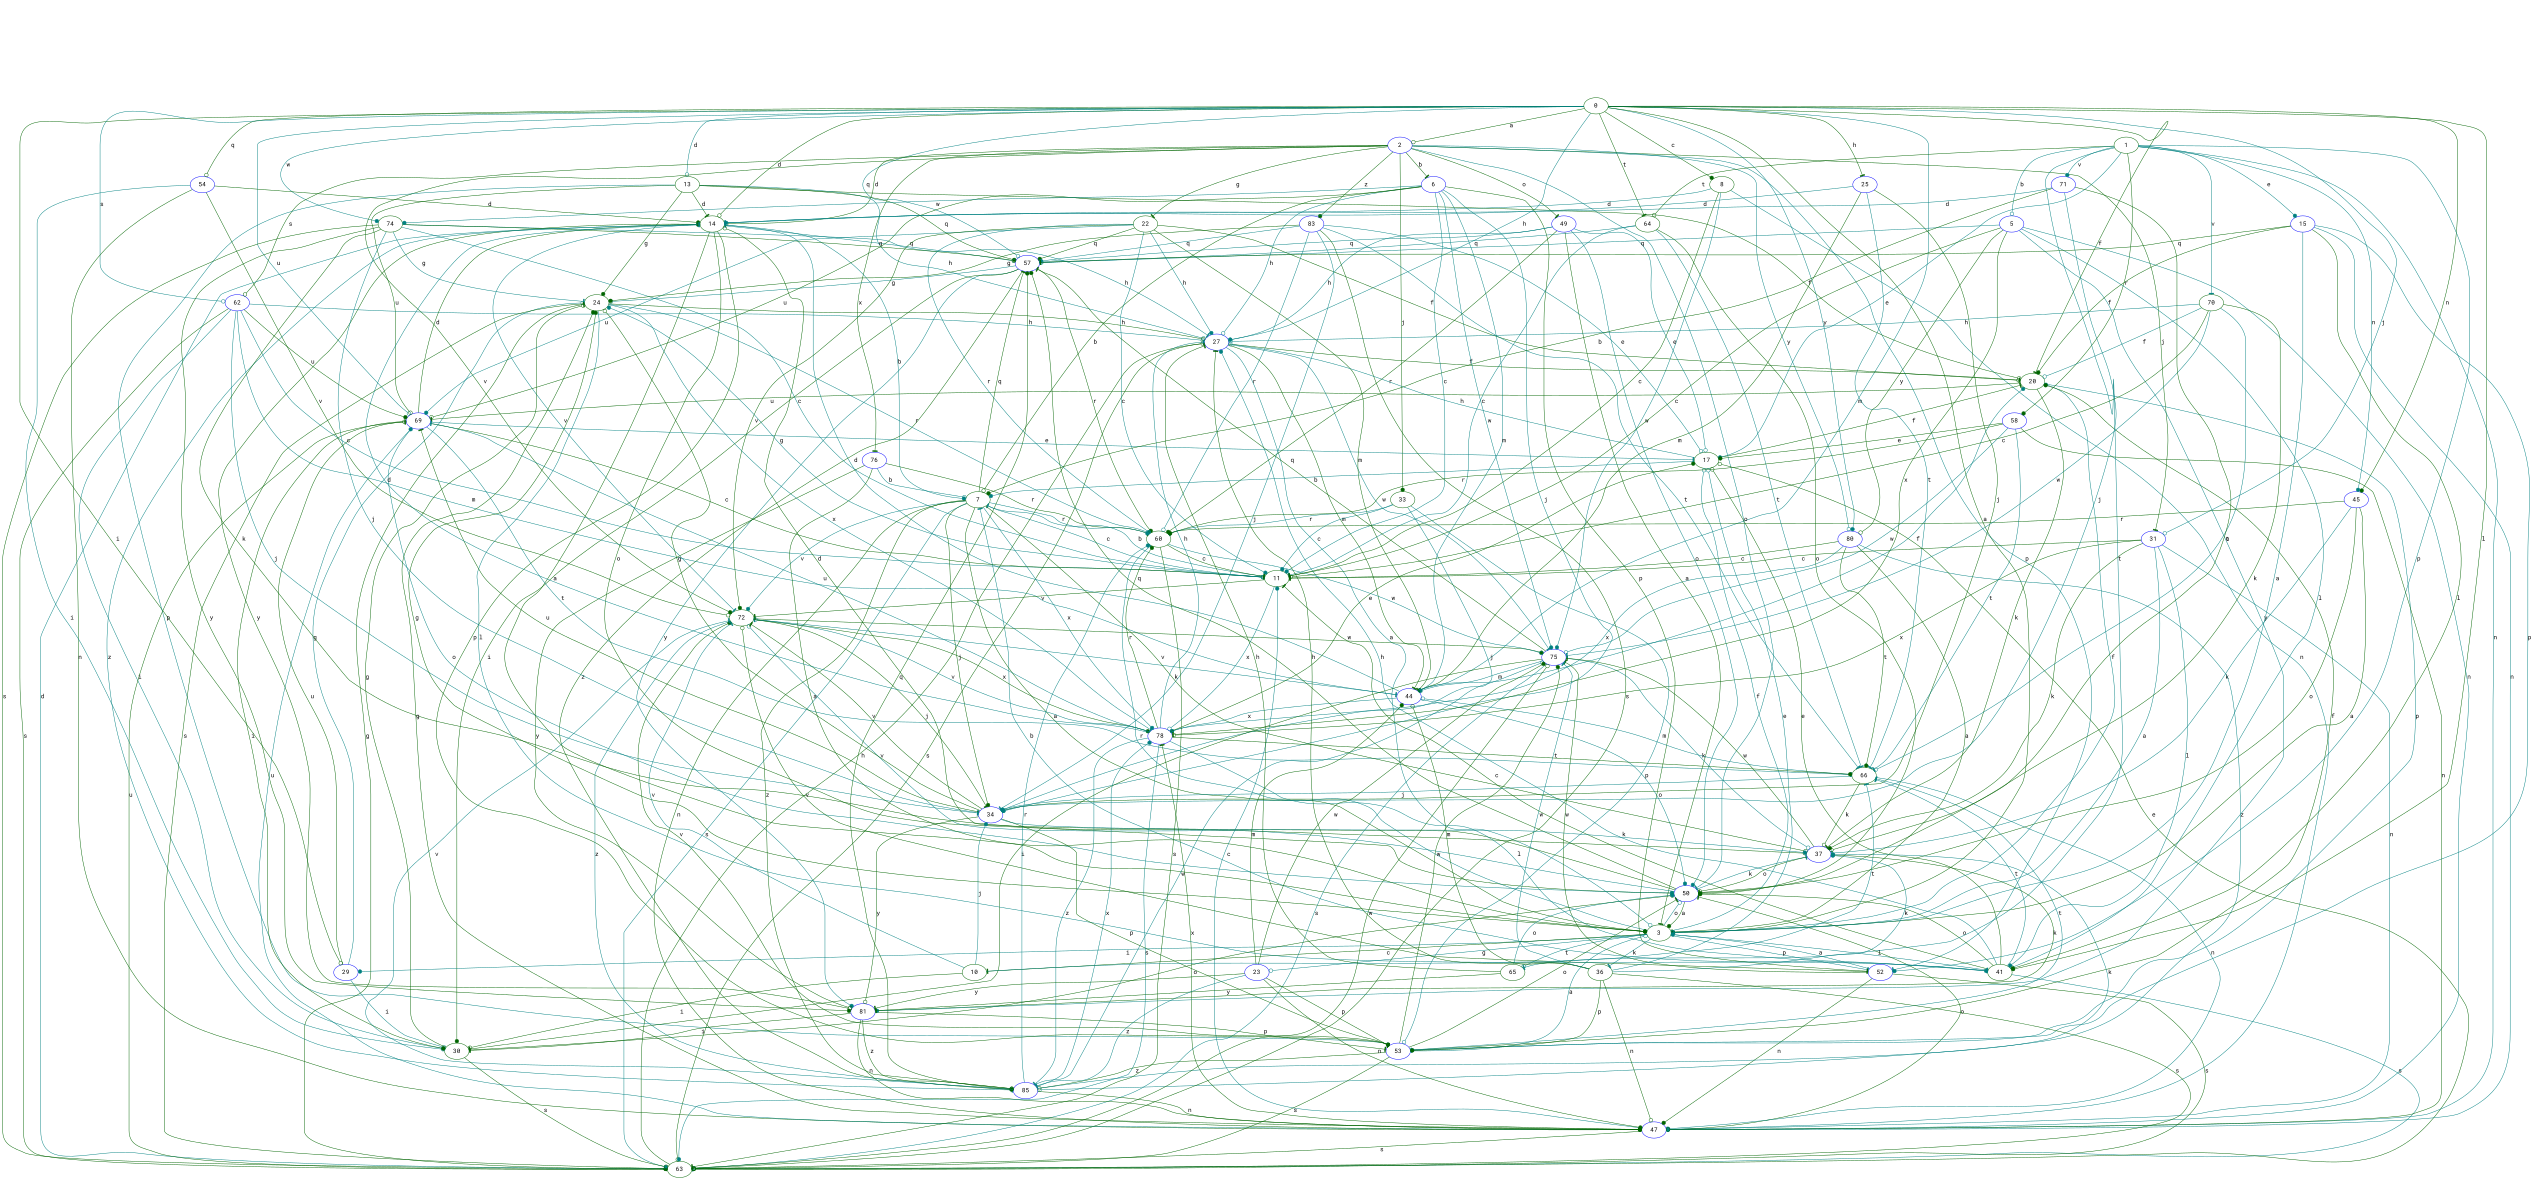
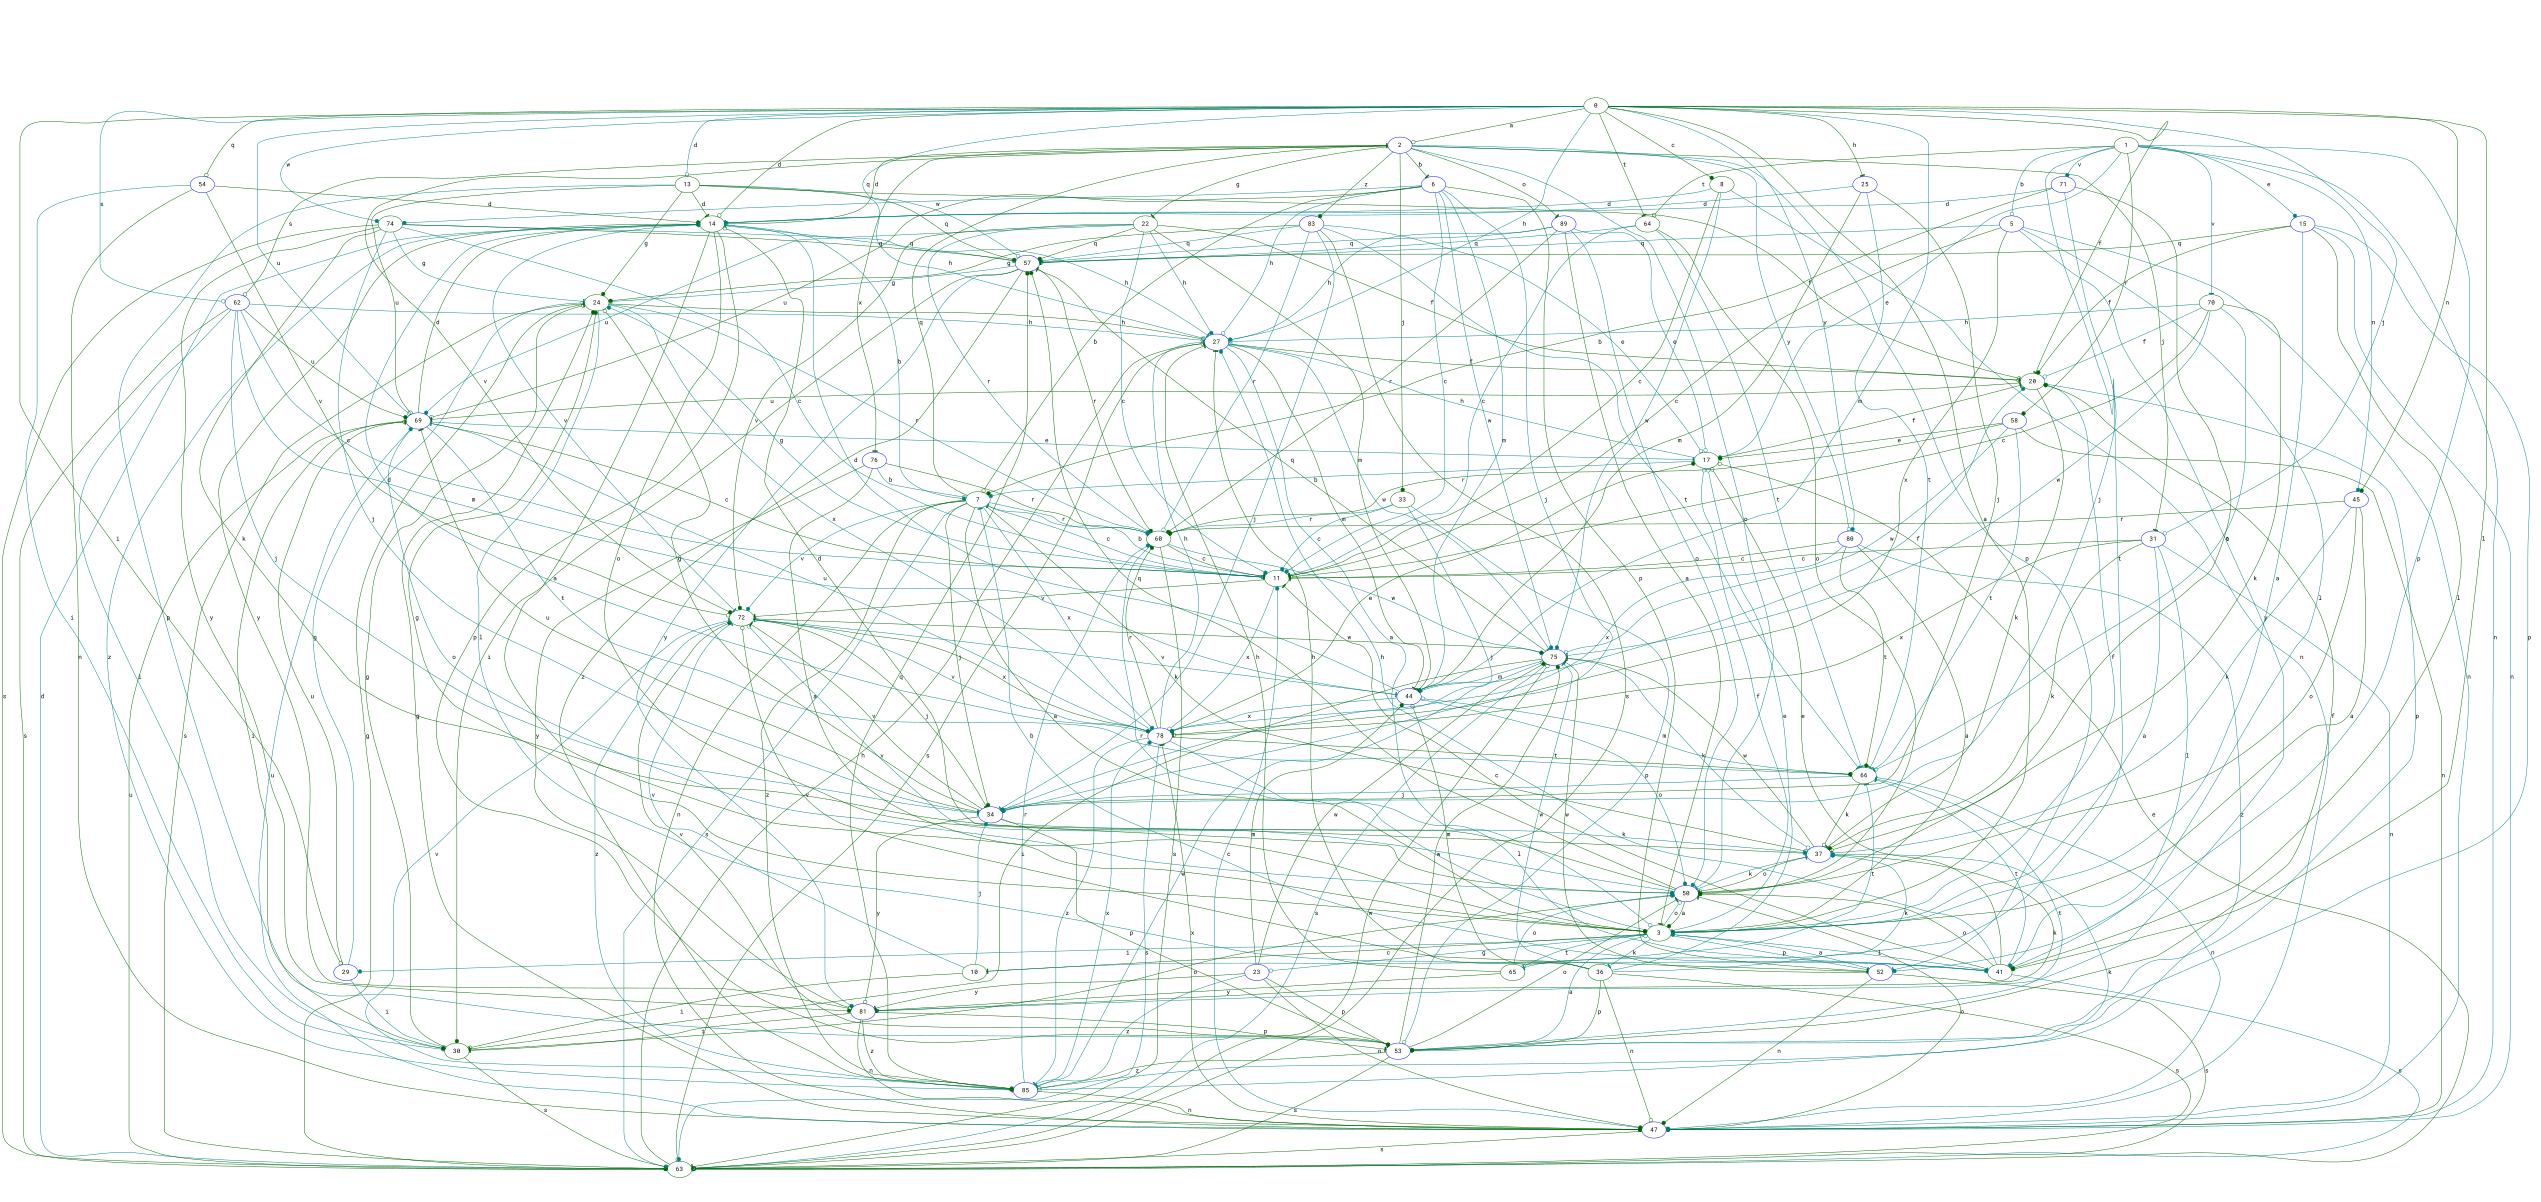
(1564, 224) -> (1564, 224)
(1905, 366) -> none
(997, 382) -> (1021, 207)
